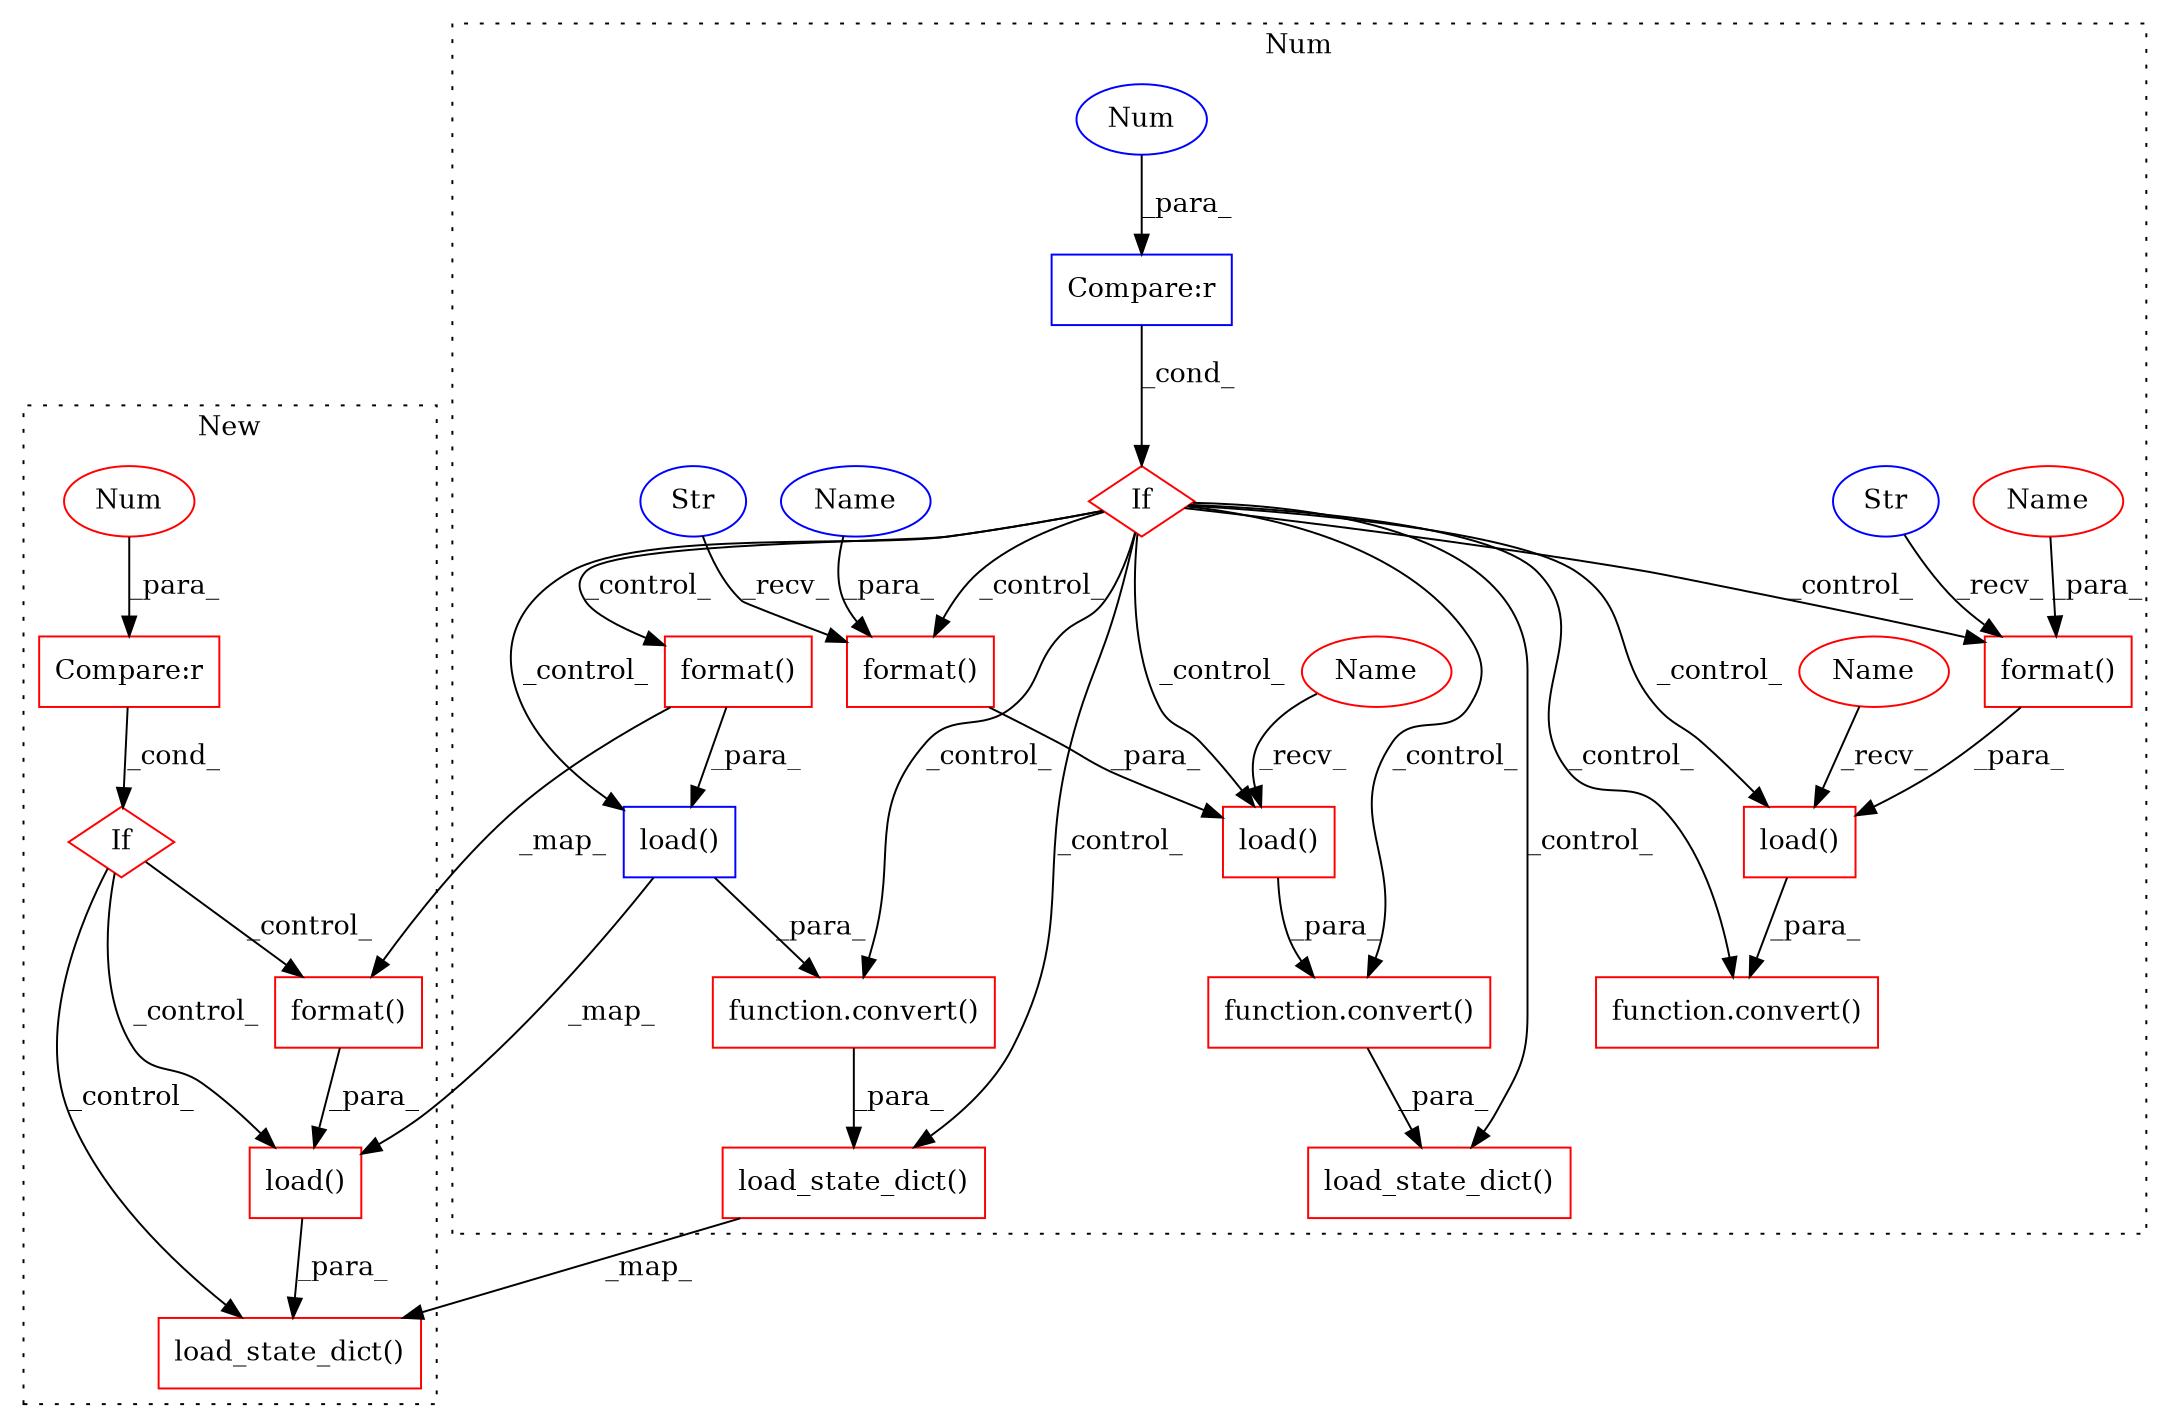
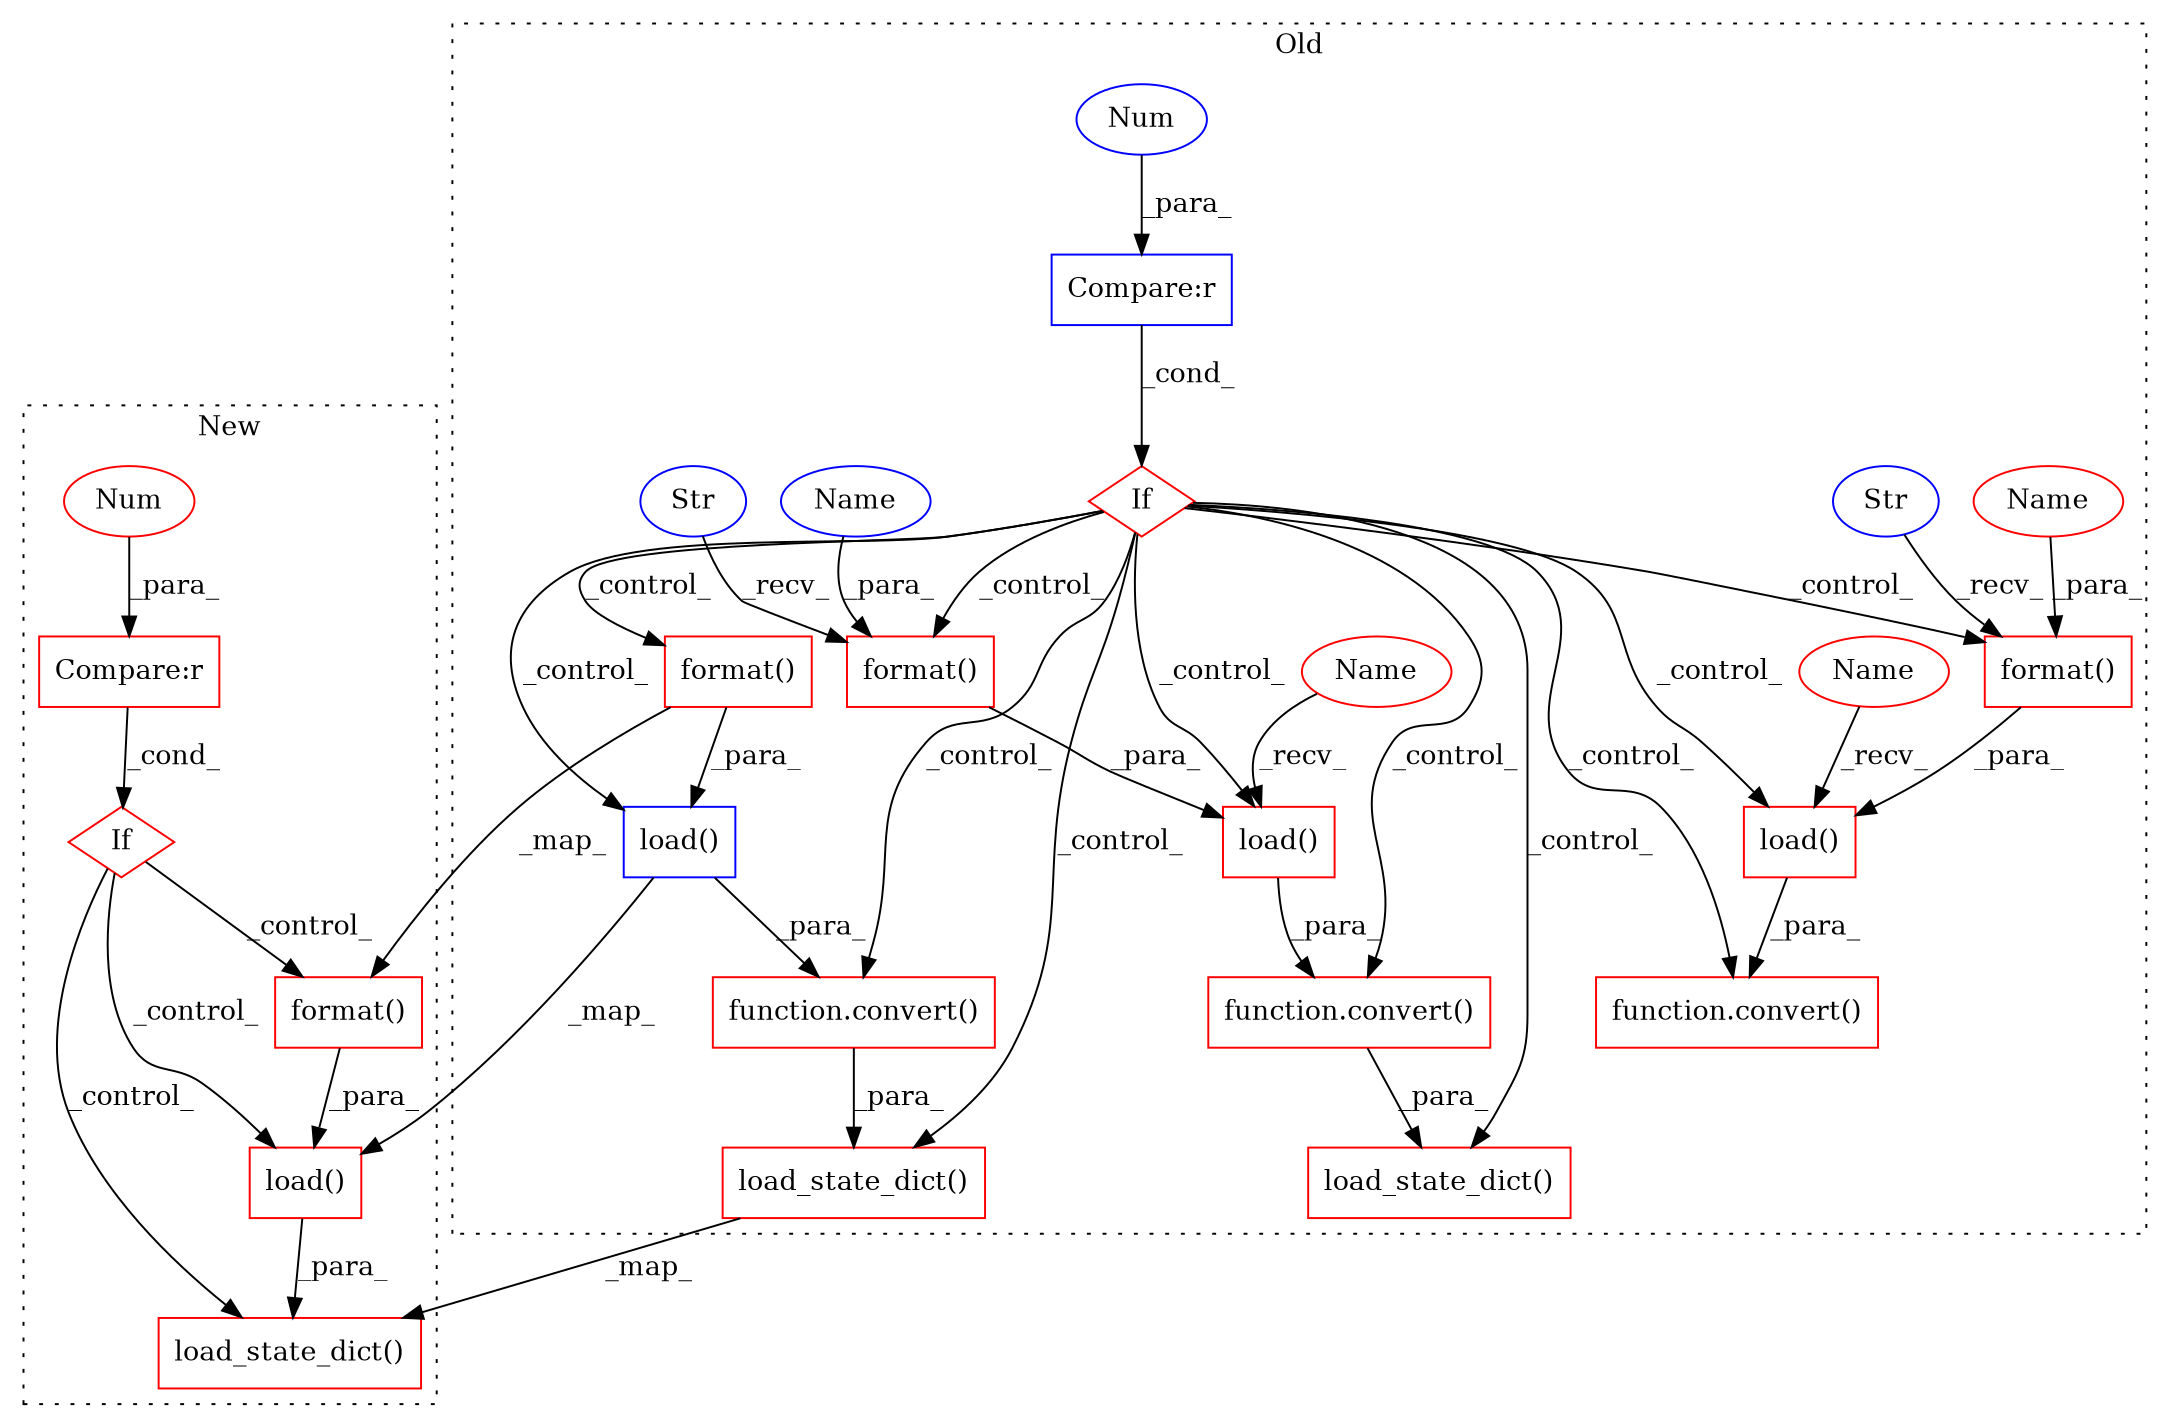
(1299, 46) -> (1299, 46)
